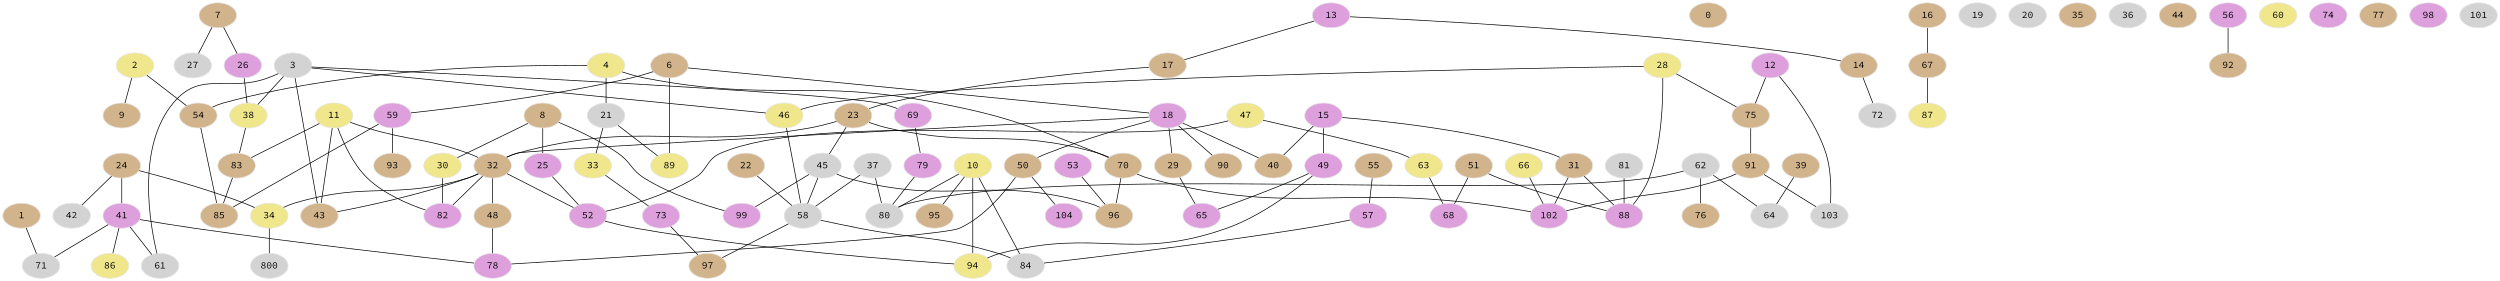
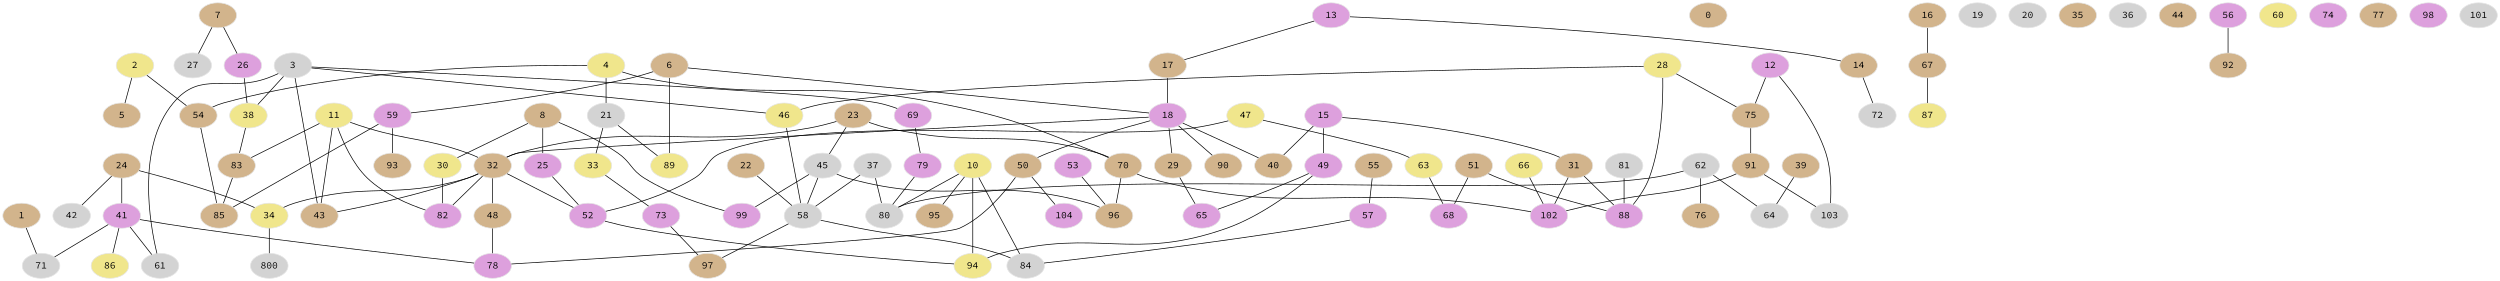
(1008, 82) -> (1168, 91)
(122, 116) -> (122, 116)
